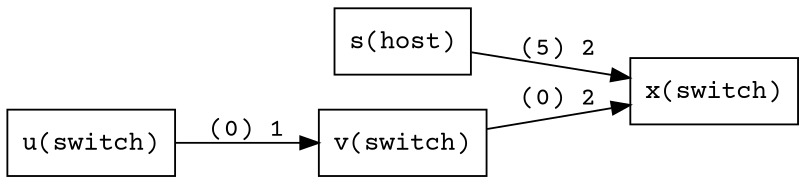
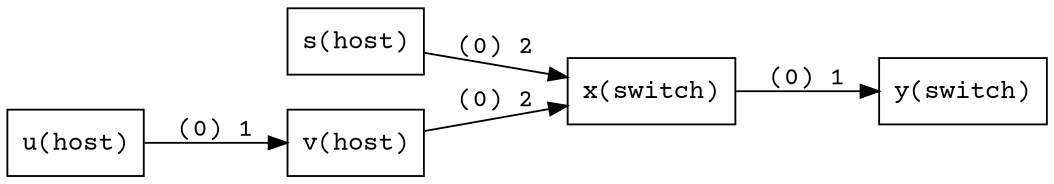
(558, 48) -> (496, 46)
none -> (963, 91)
(91, 143) -> (76, 143)
(403, 143) -> (356, 143)
